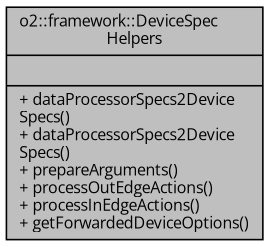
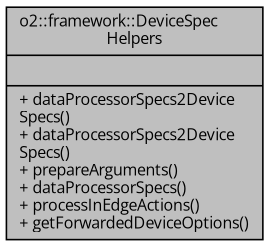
(116, 188) -> (103, 188)
